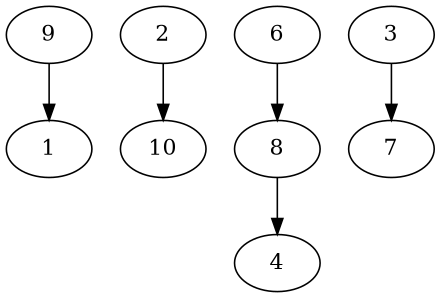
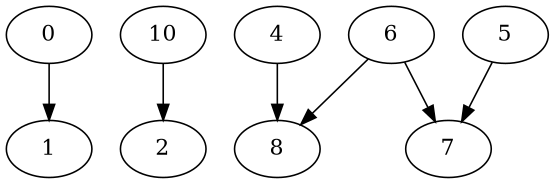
(49, 35) -> (49, 35)
(391, 35) -> (506, 35)
(163, 84) -> (163, 84)
none -> (416, 85)
(277, 198) -> (277, 84)
